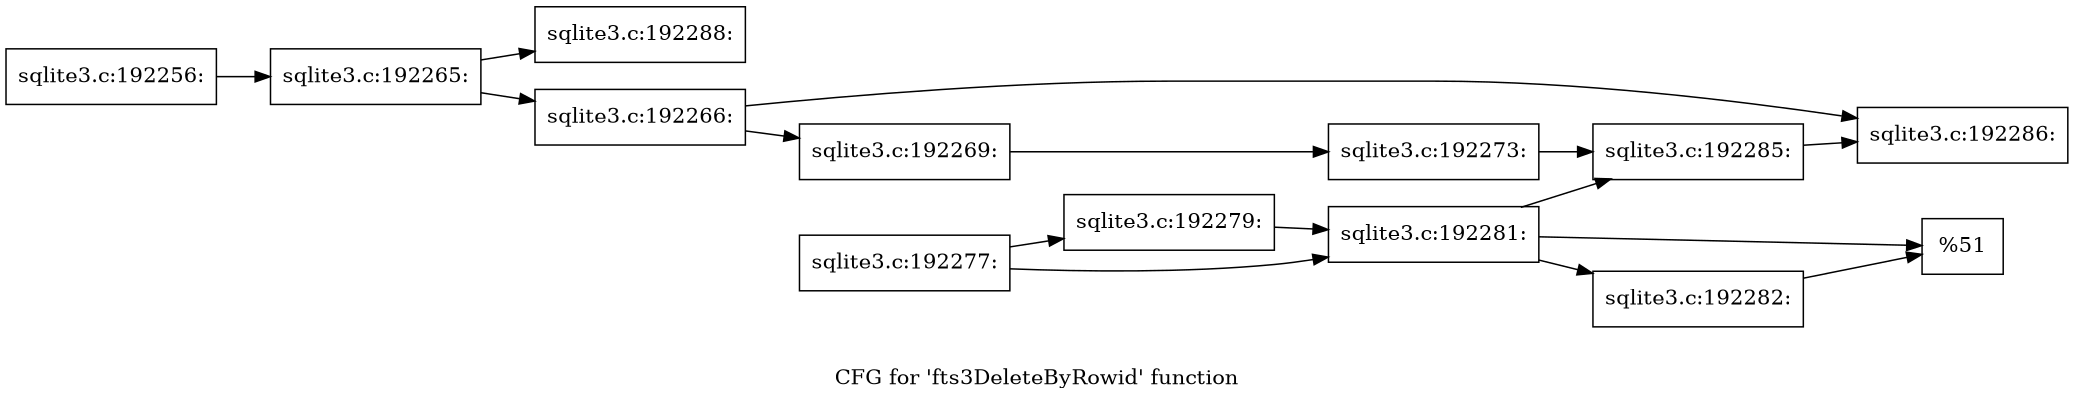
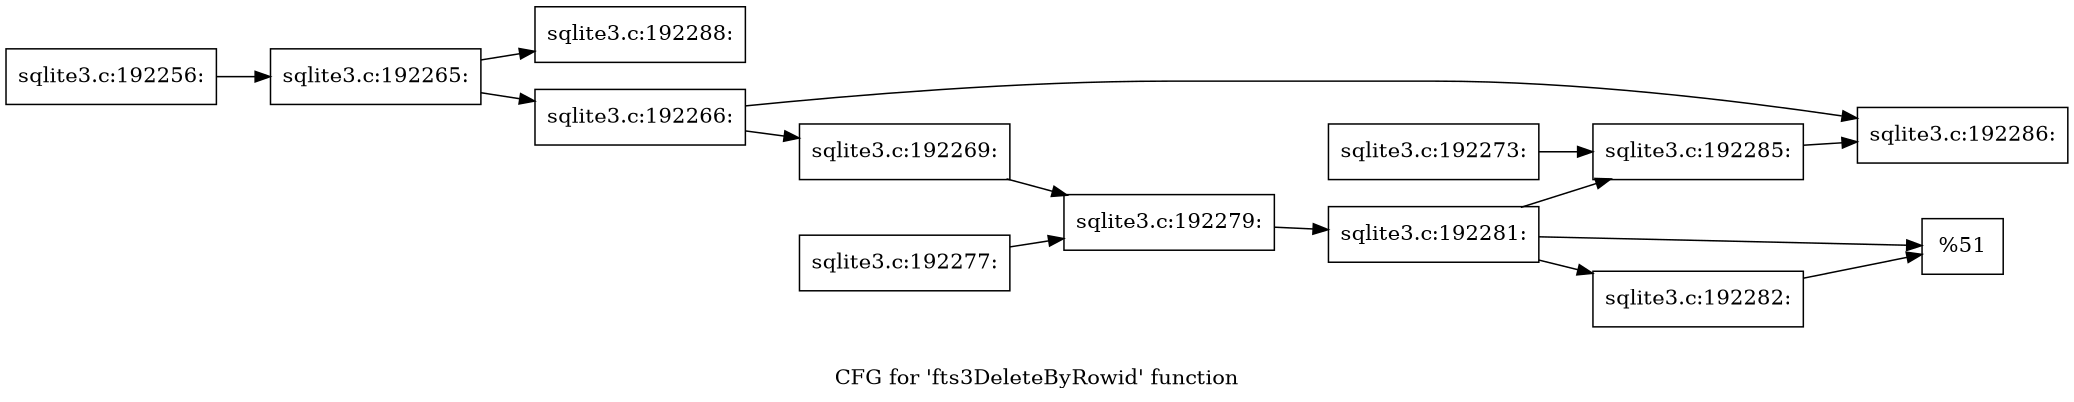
(1162, 152) -> (1030, 185)
(1162, 270) -> none
